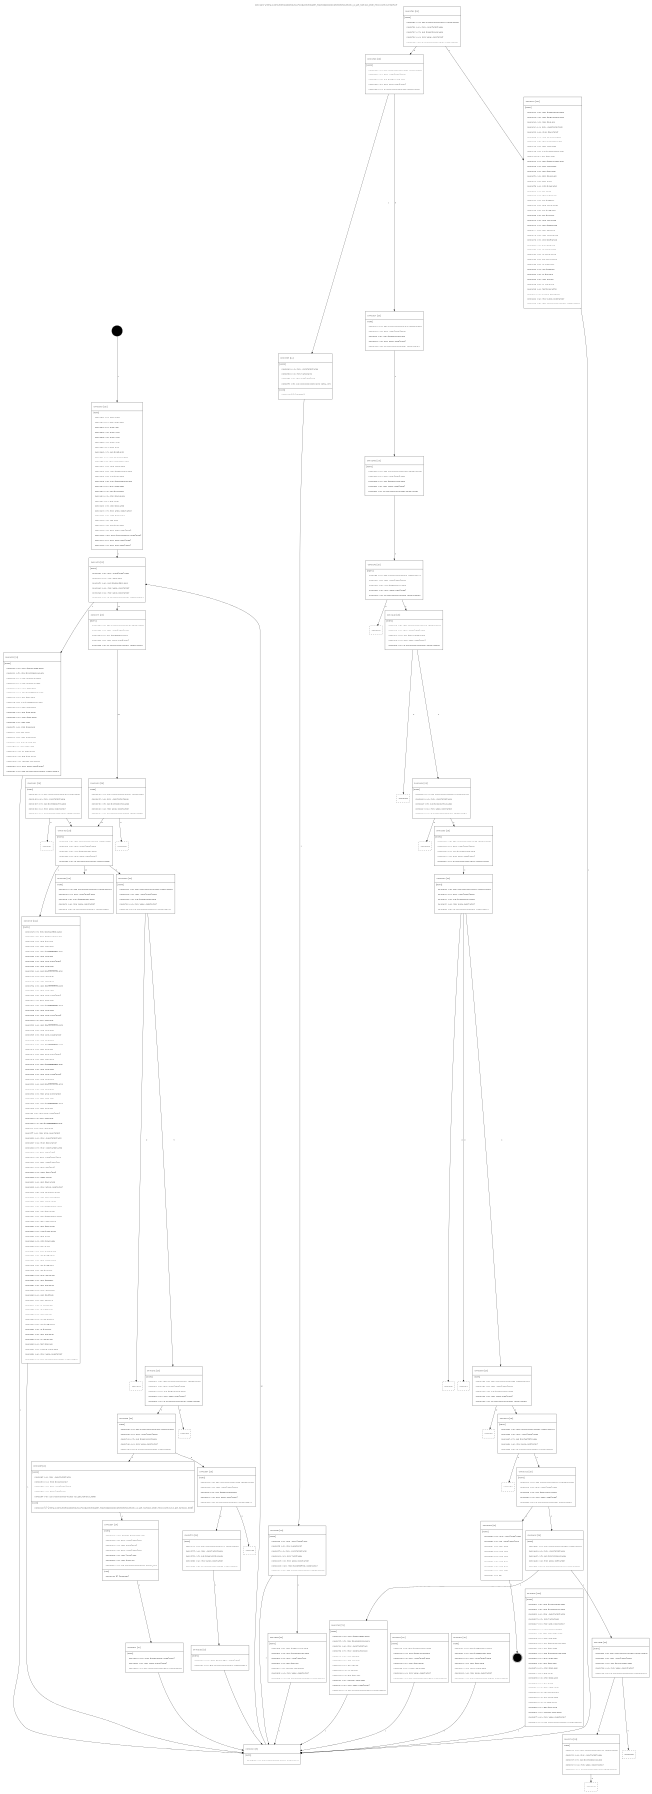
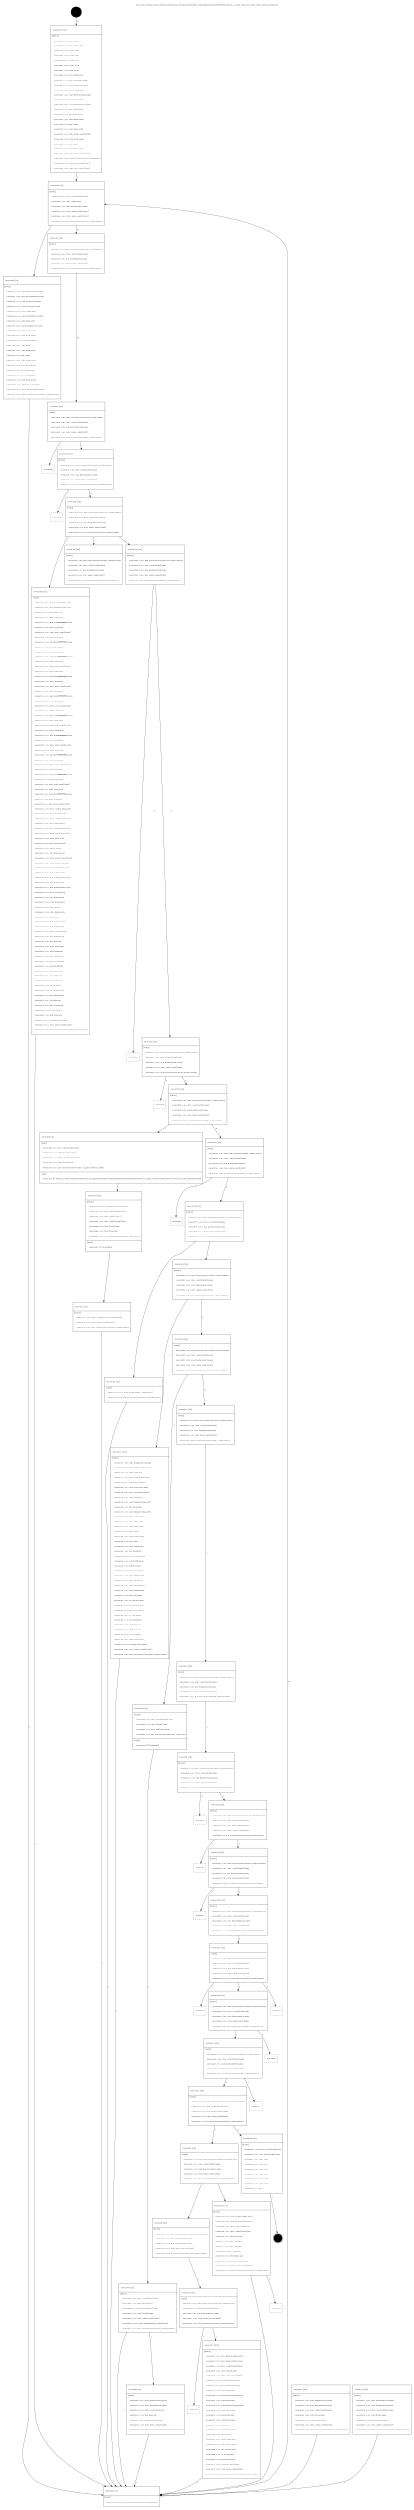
(101, 822) -> (81, 445)
none -> (208, 1250)
(625, 1713) -> (271, 2288)
none -> (214, 2333)
